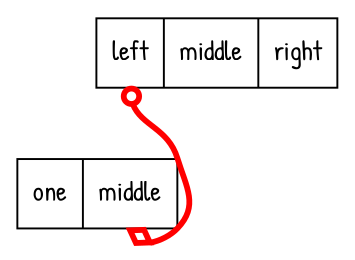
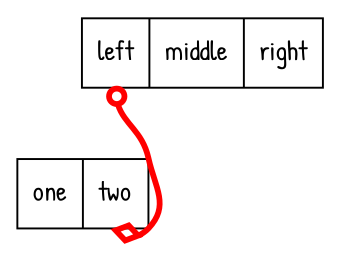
(130, 193) -> (116, 193)
